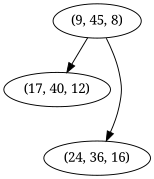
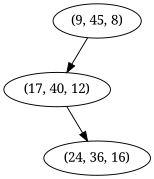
(121, 85) -> (75, 120)
